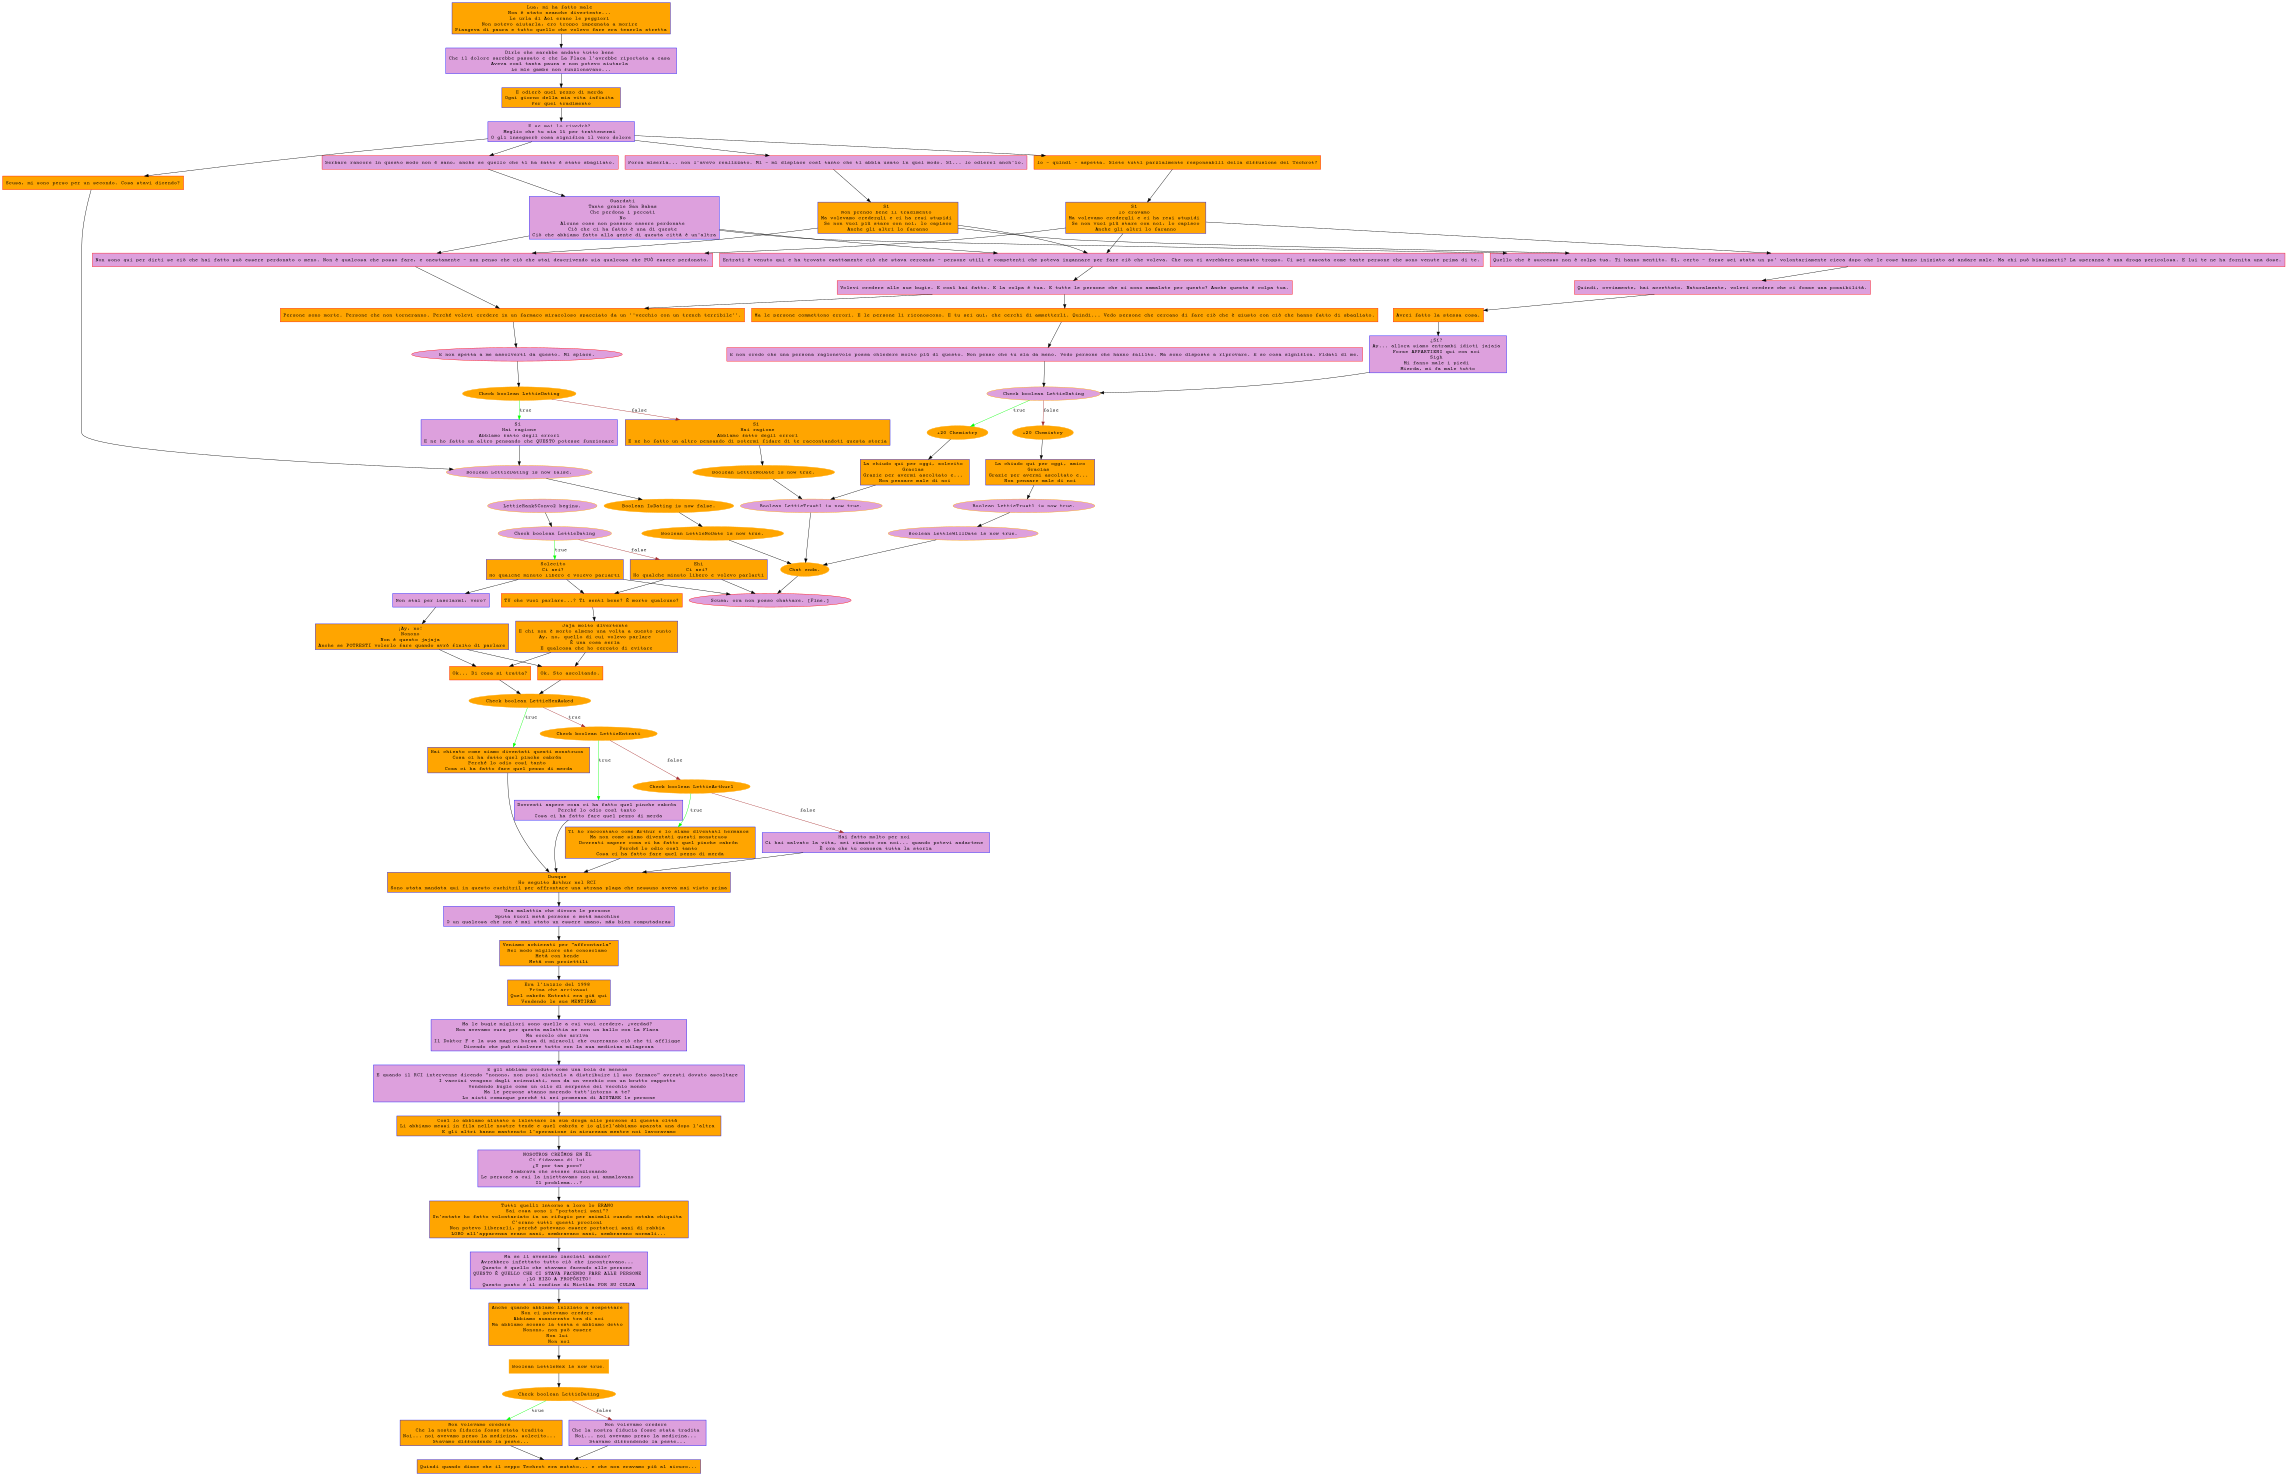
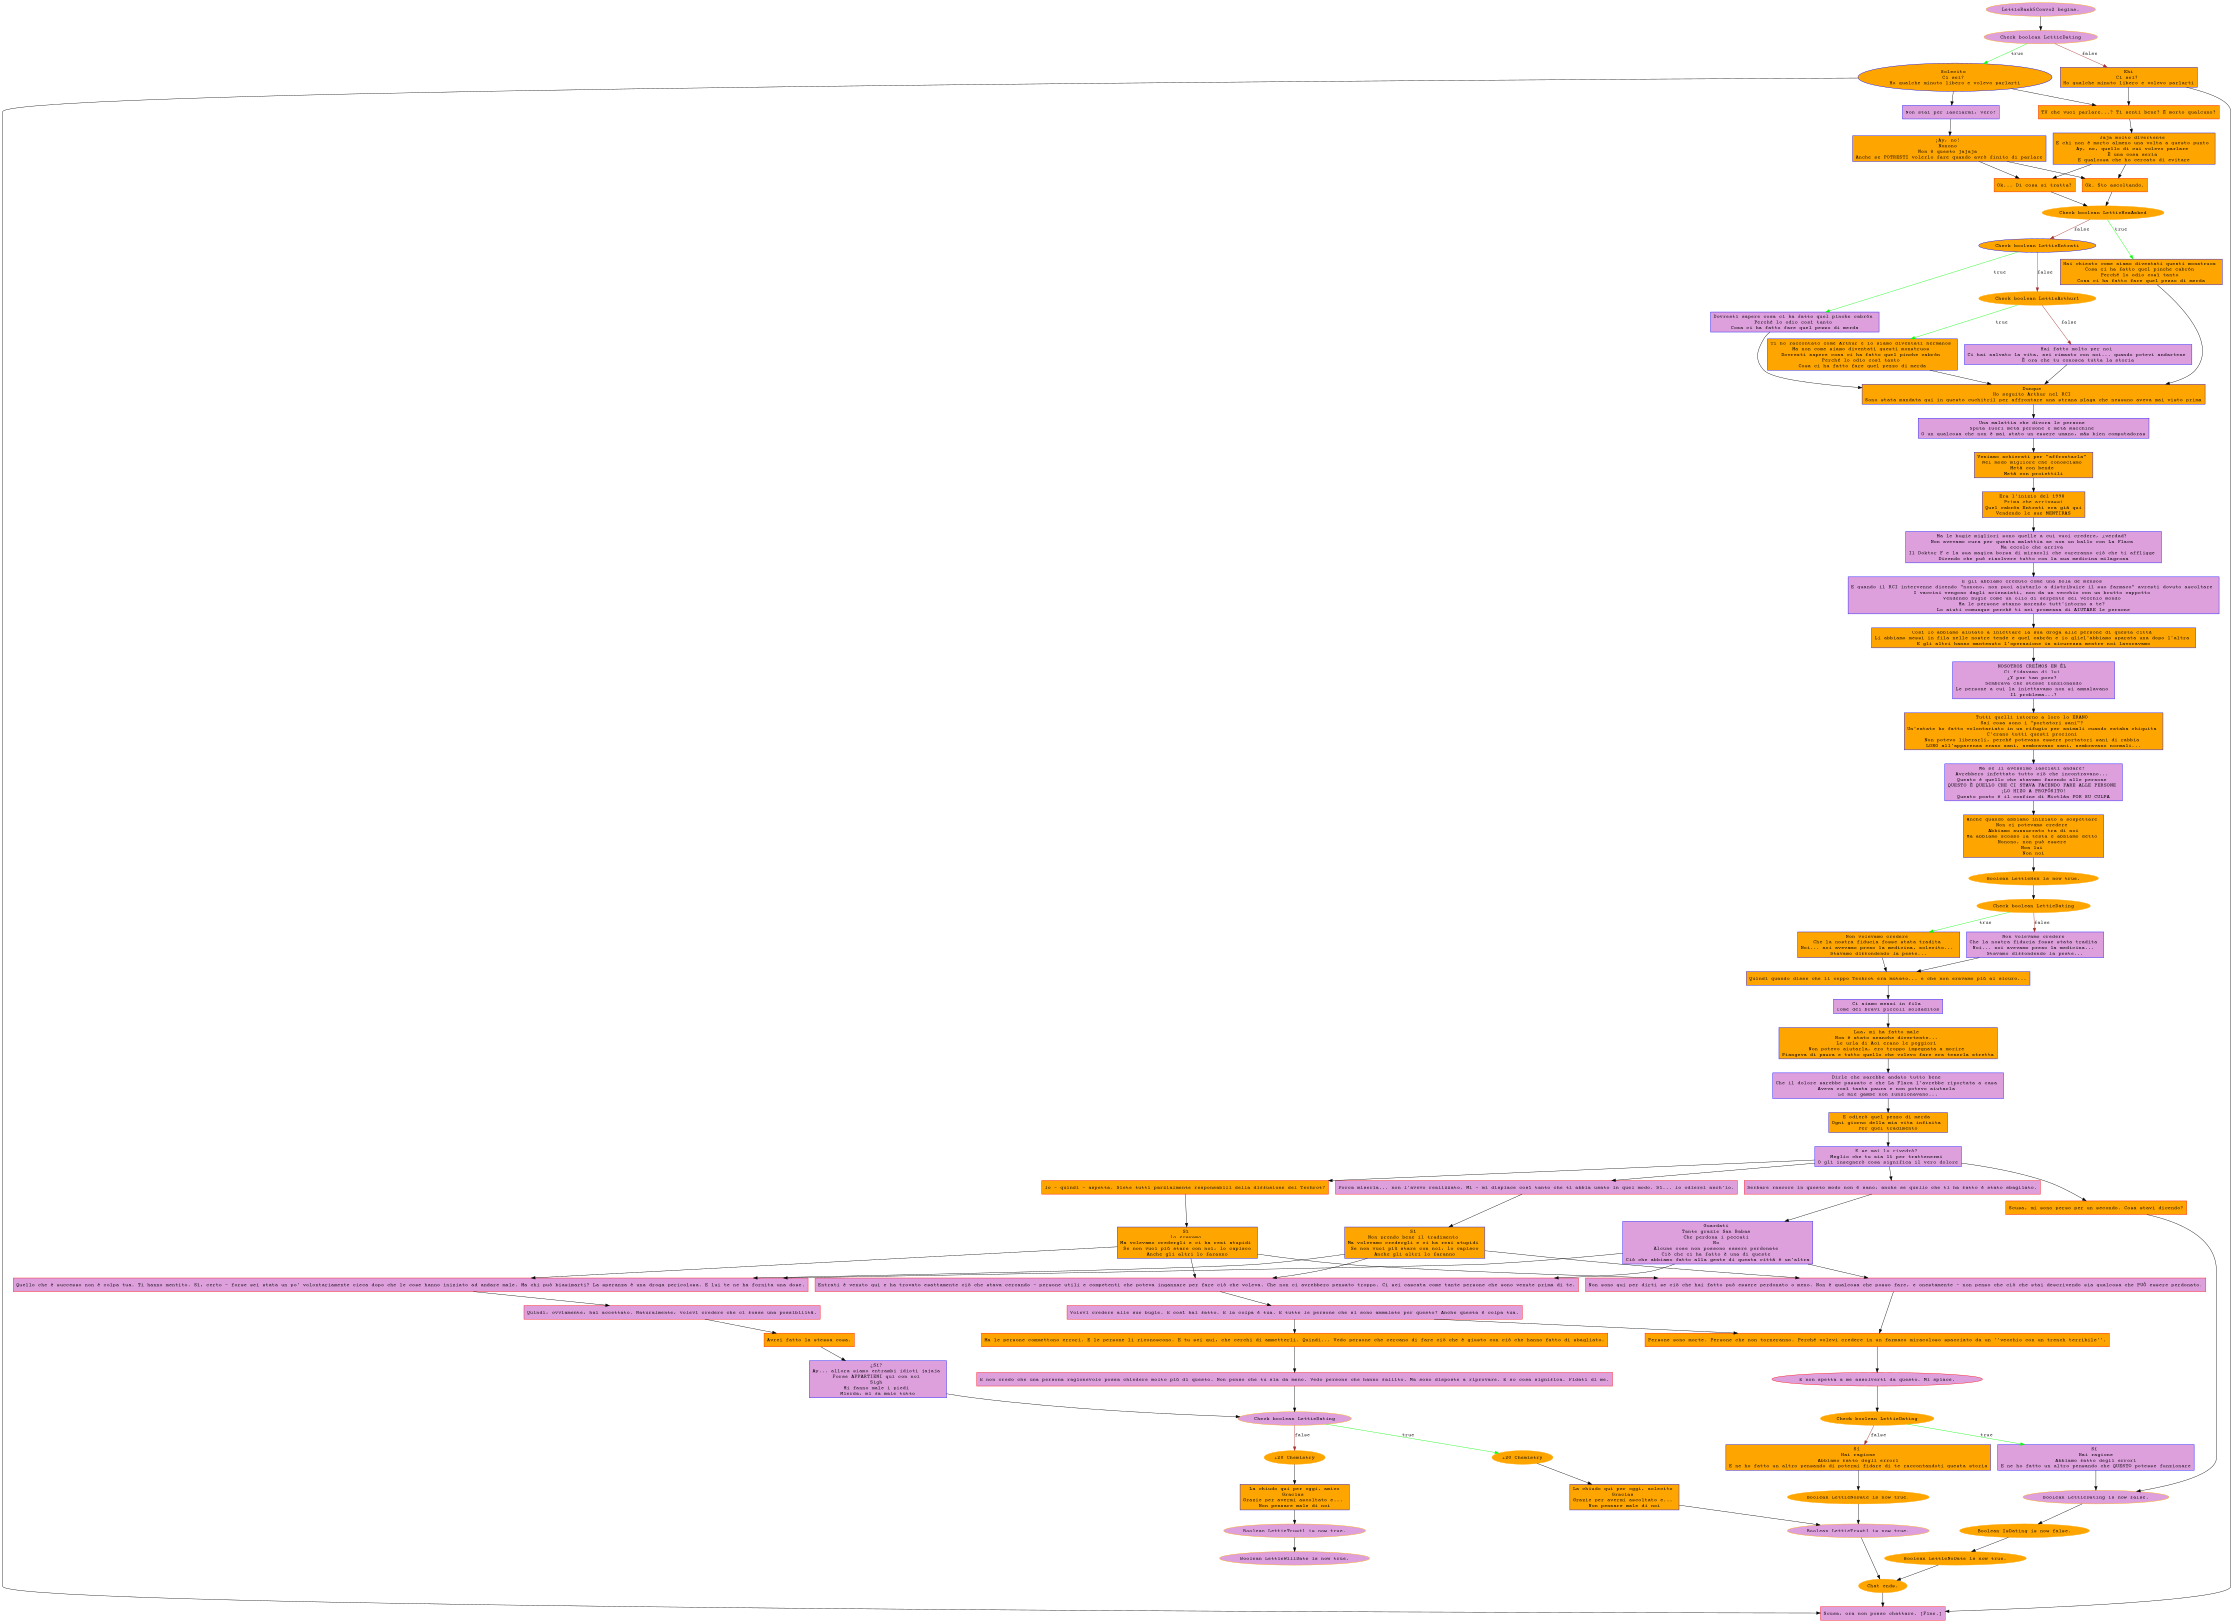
(882, 552) -> none
(555, 570) -> (1955, 77)
(770, 600) -> (1883, 1613)
(575, 717) -> (2082, 229)
(599, 734) -> (2037, 246)
none -> (1888, 1006)
(559, 1366) -> (2034, 878)
